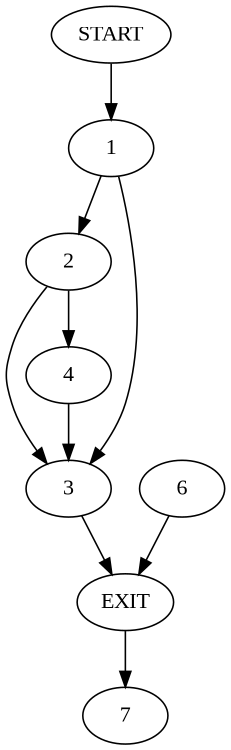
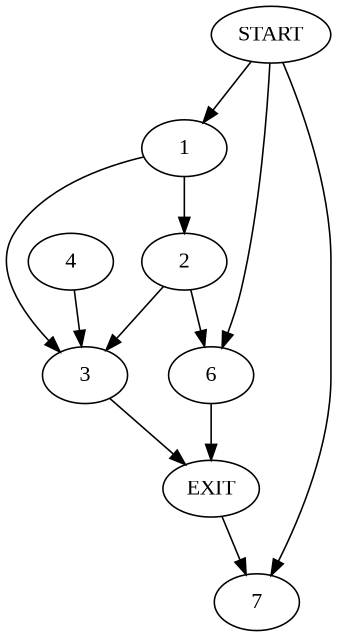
none -> (257, 200)
(69, 311) -> (196, 310)
none -> (331, 313)
